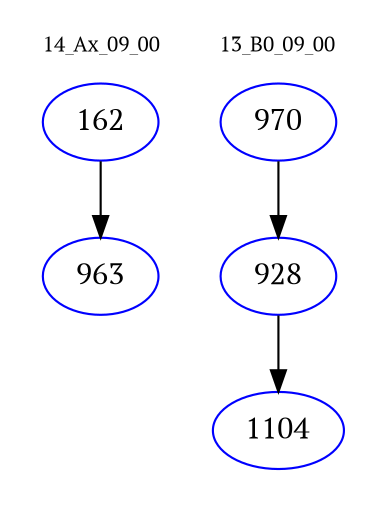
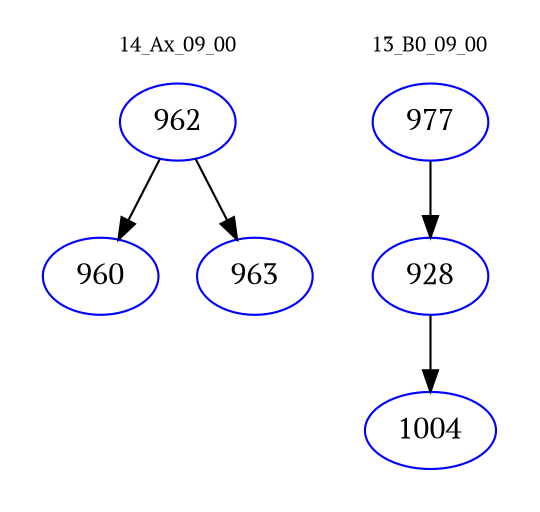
(101, 122) -> (178, 122)
(278, 122) -> (430, 122)
none -> (101, 276)
(278, 430) -> (430, 430)
